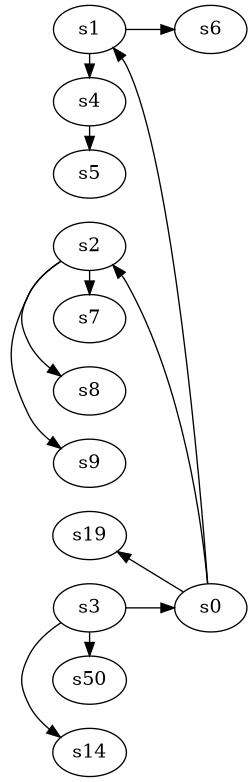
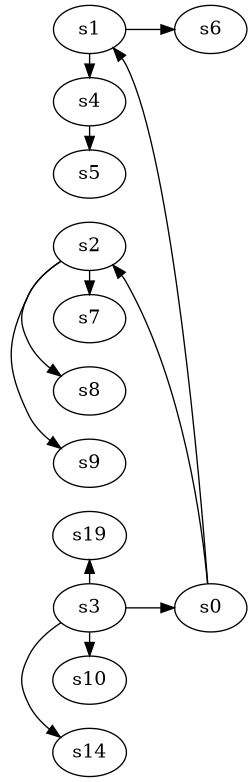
(156, 575) -> (90, 579)
(90, 680) -> (90, 680)
